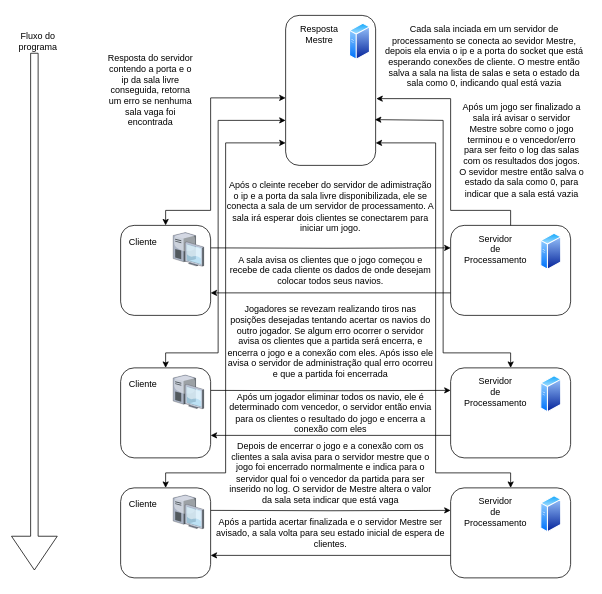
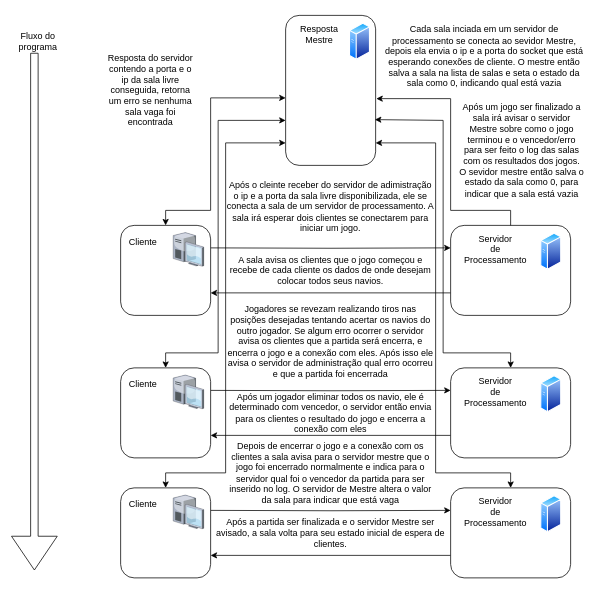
(330, 473) -> (330, 473)
(330, 533) -> (330, 533)
